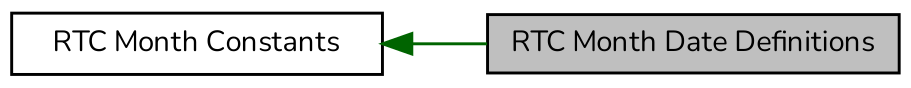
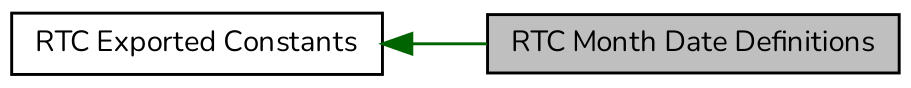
(197, 44) -> (197, 44)
